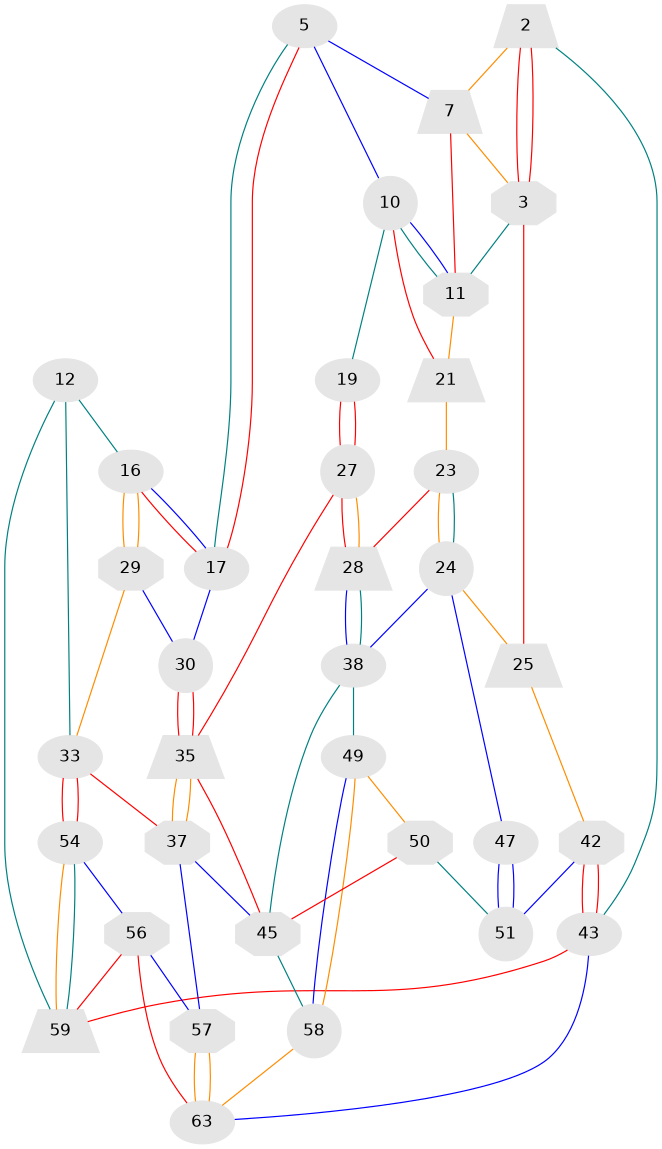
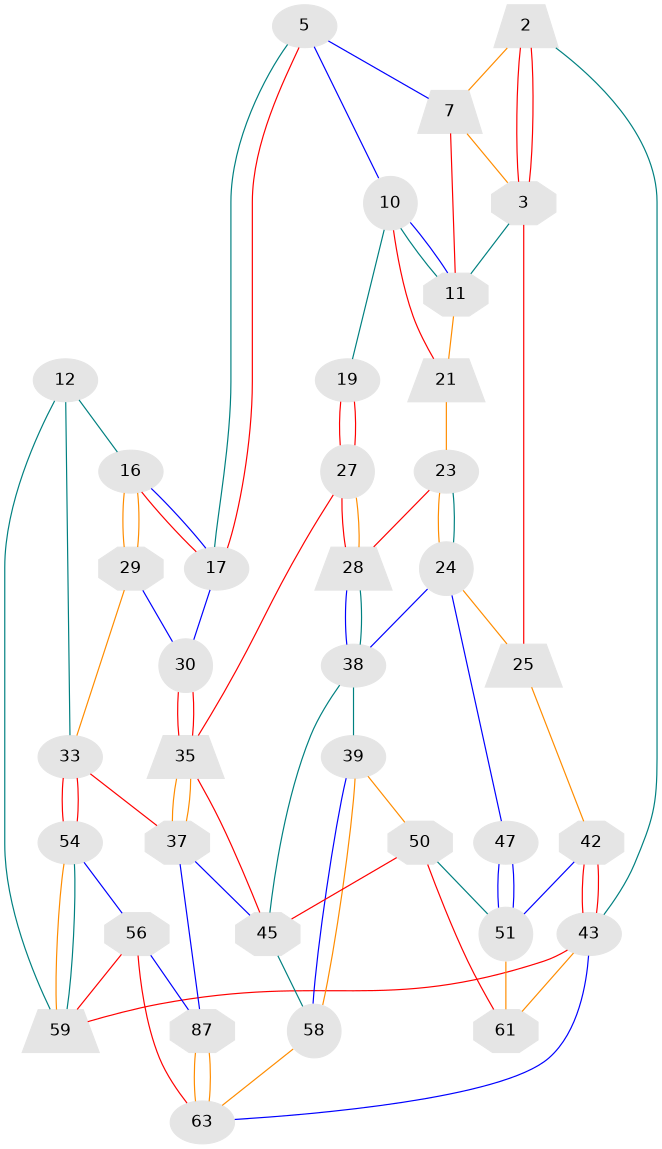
(354, 757) -> (354, 757)
(202, 1031) -> (202, 1031)
none -> (506, 1031)
